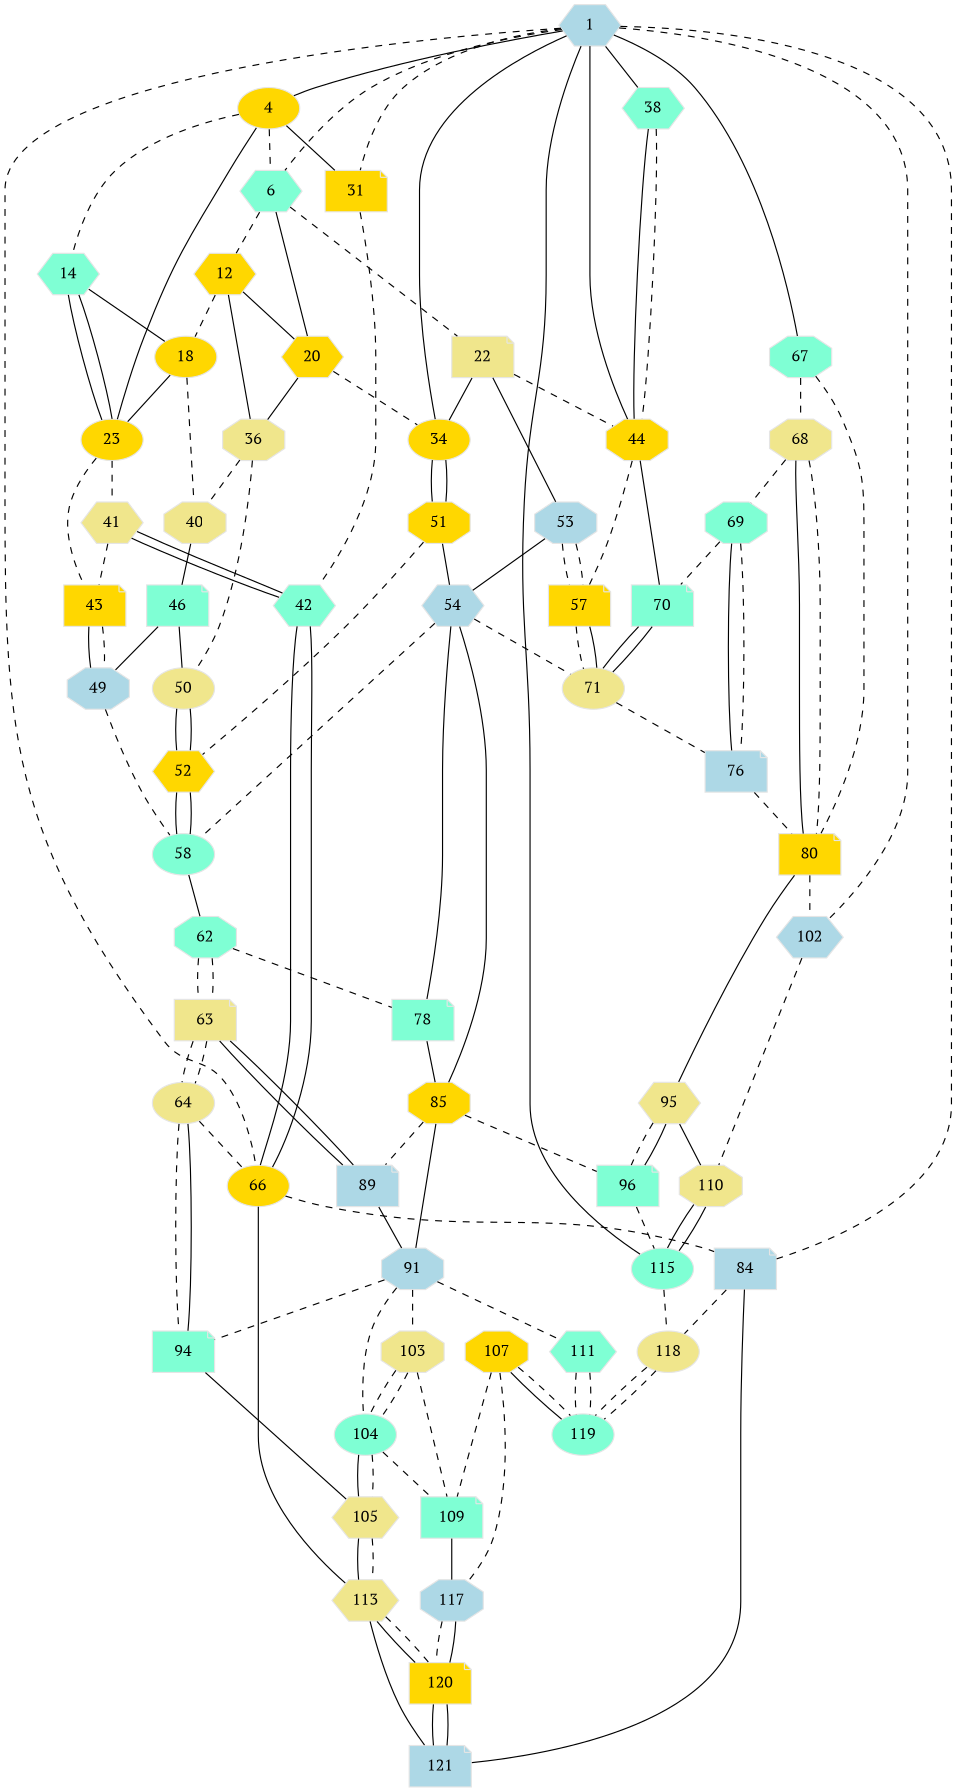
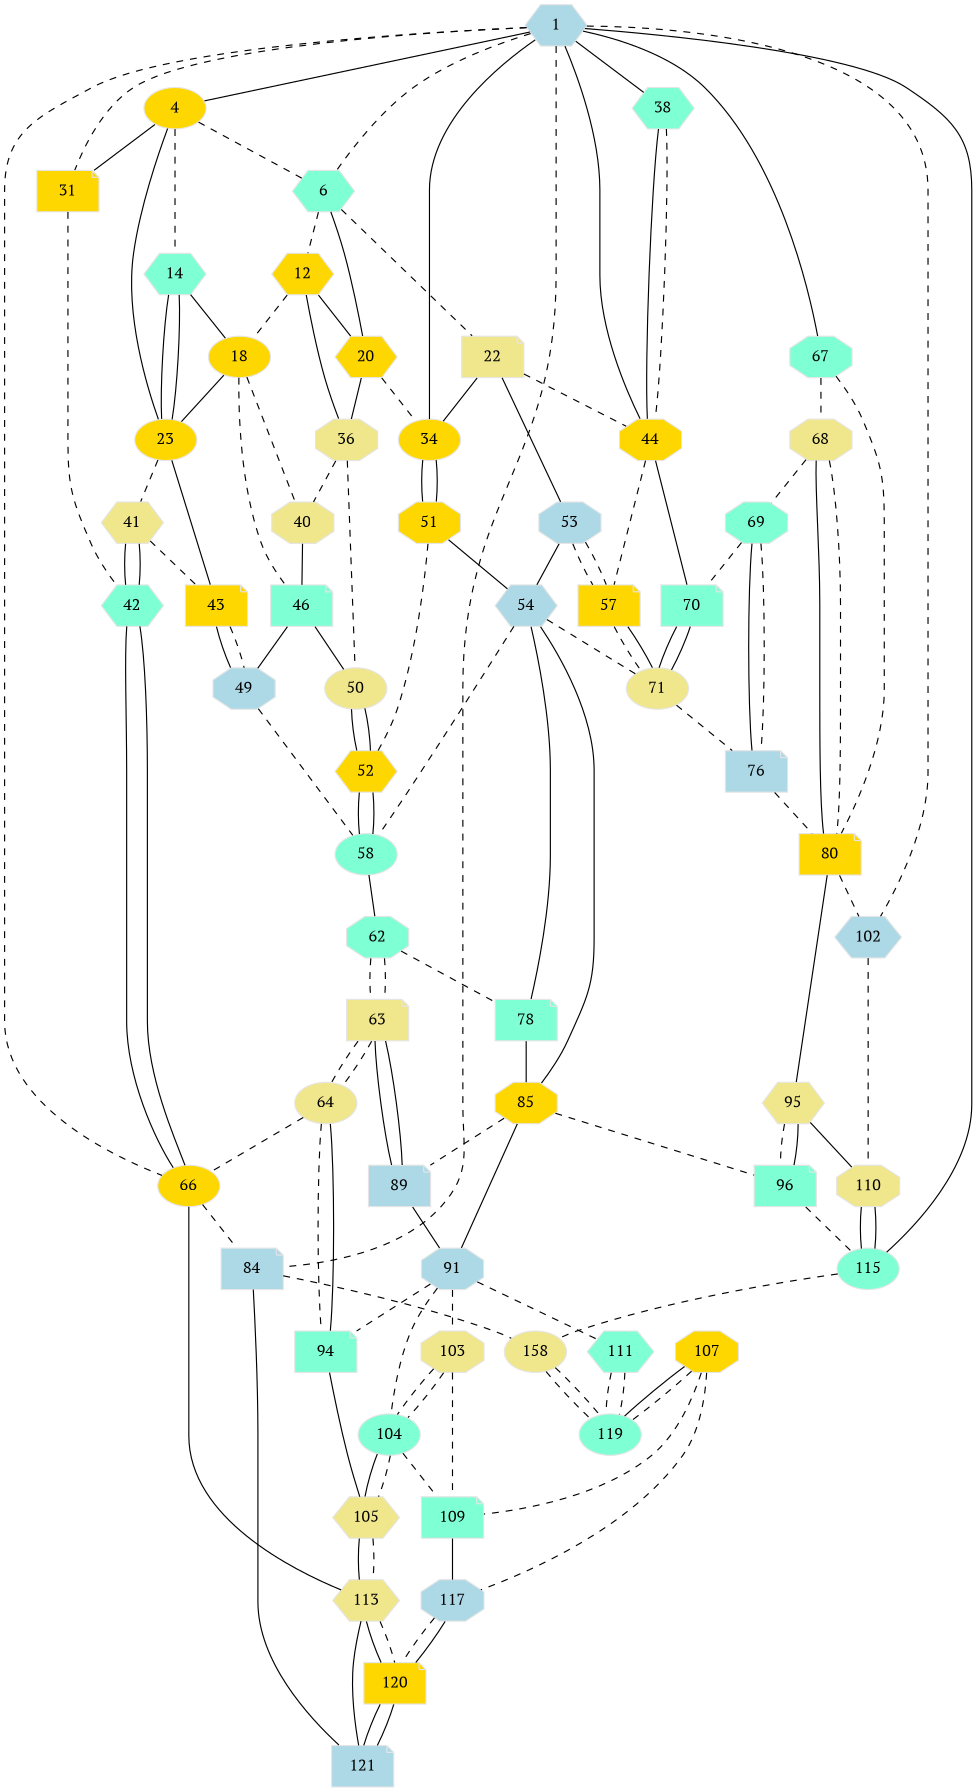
none -> (247, 485)
(68, 519) -> (191, 522)
(668, 1352) -> (535, 1352)
